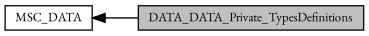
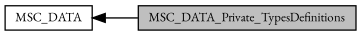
(251, 18) -> (247, 18)
